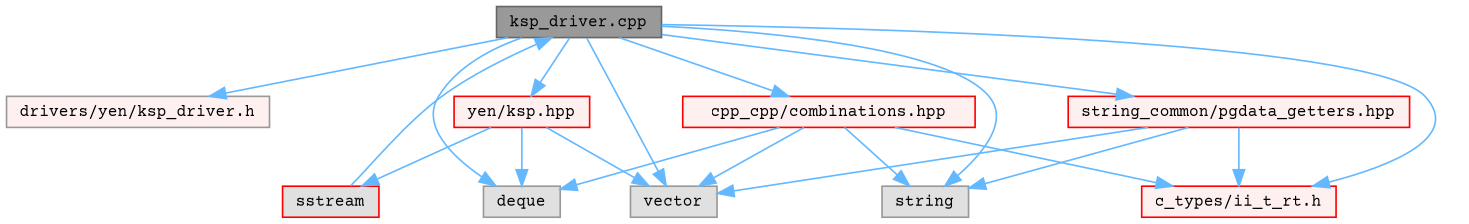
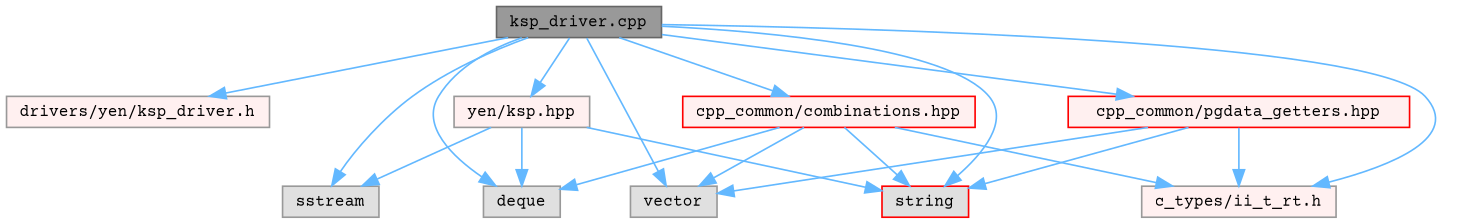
(522, 112) -> (522, 112)
(829, 112) -> (829, 112)
(1239, 112) -> (1239, 112)
(421, 114) -> (423, 89)
(590, 153) -> (726, 157)
(331, 202) -> (331, 202)
(925, 202) -> (925, 202)
(1239, 202) -> (1239, 202)
